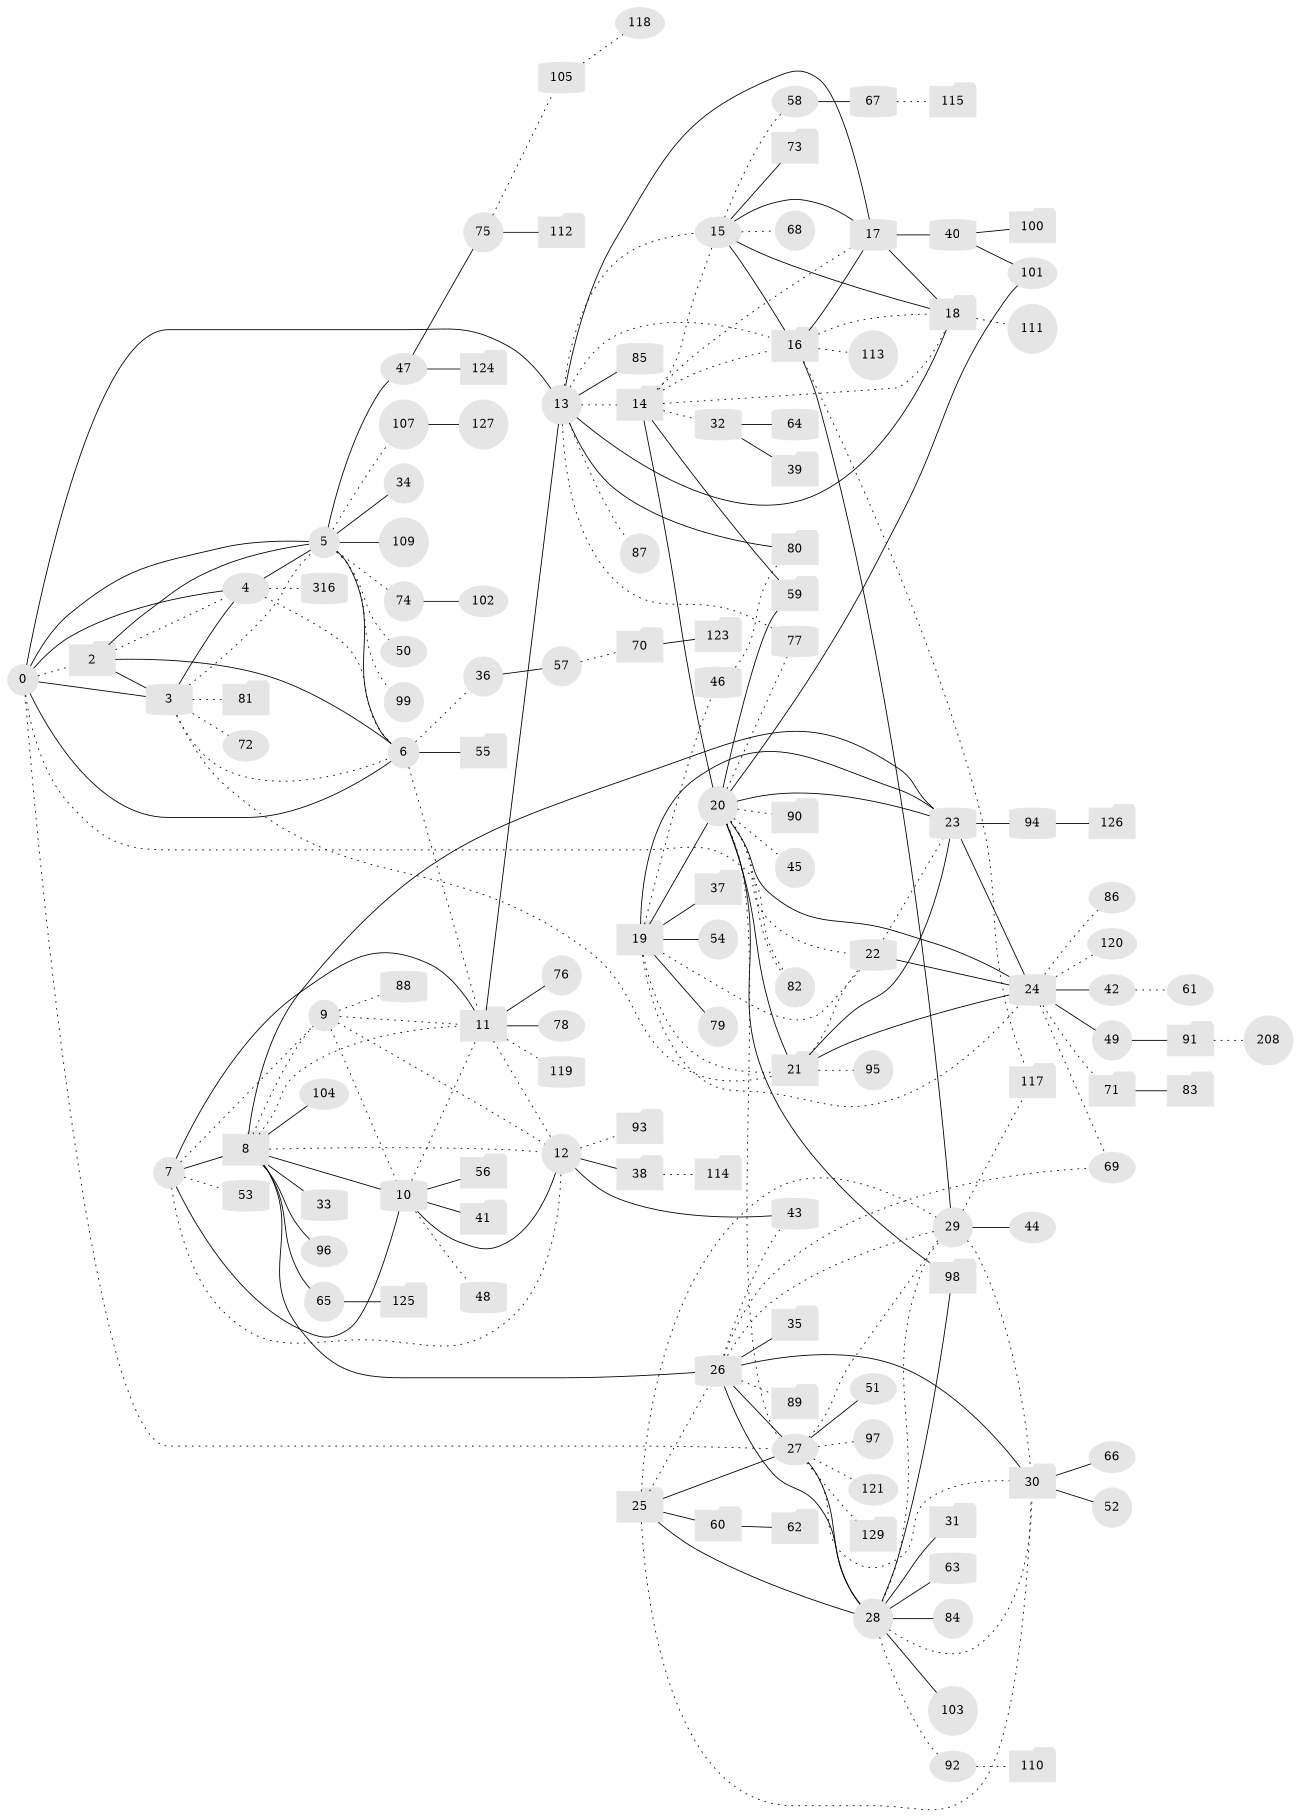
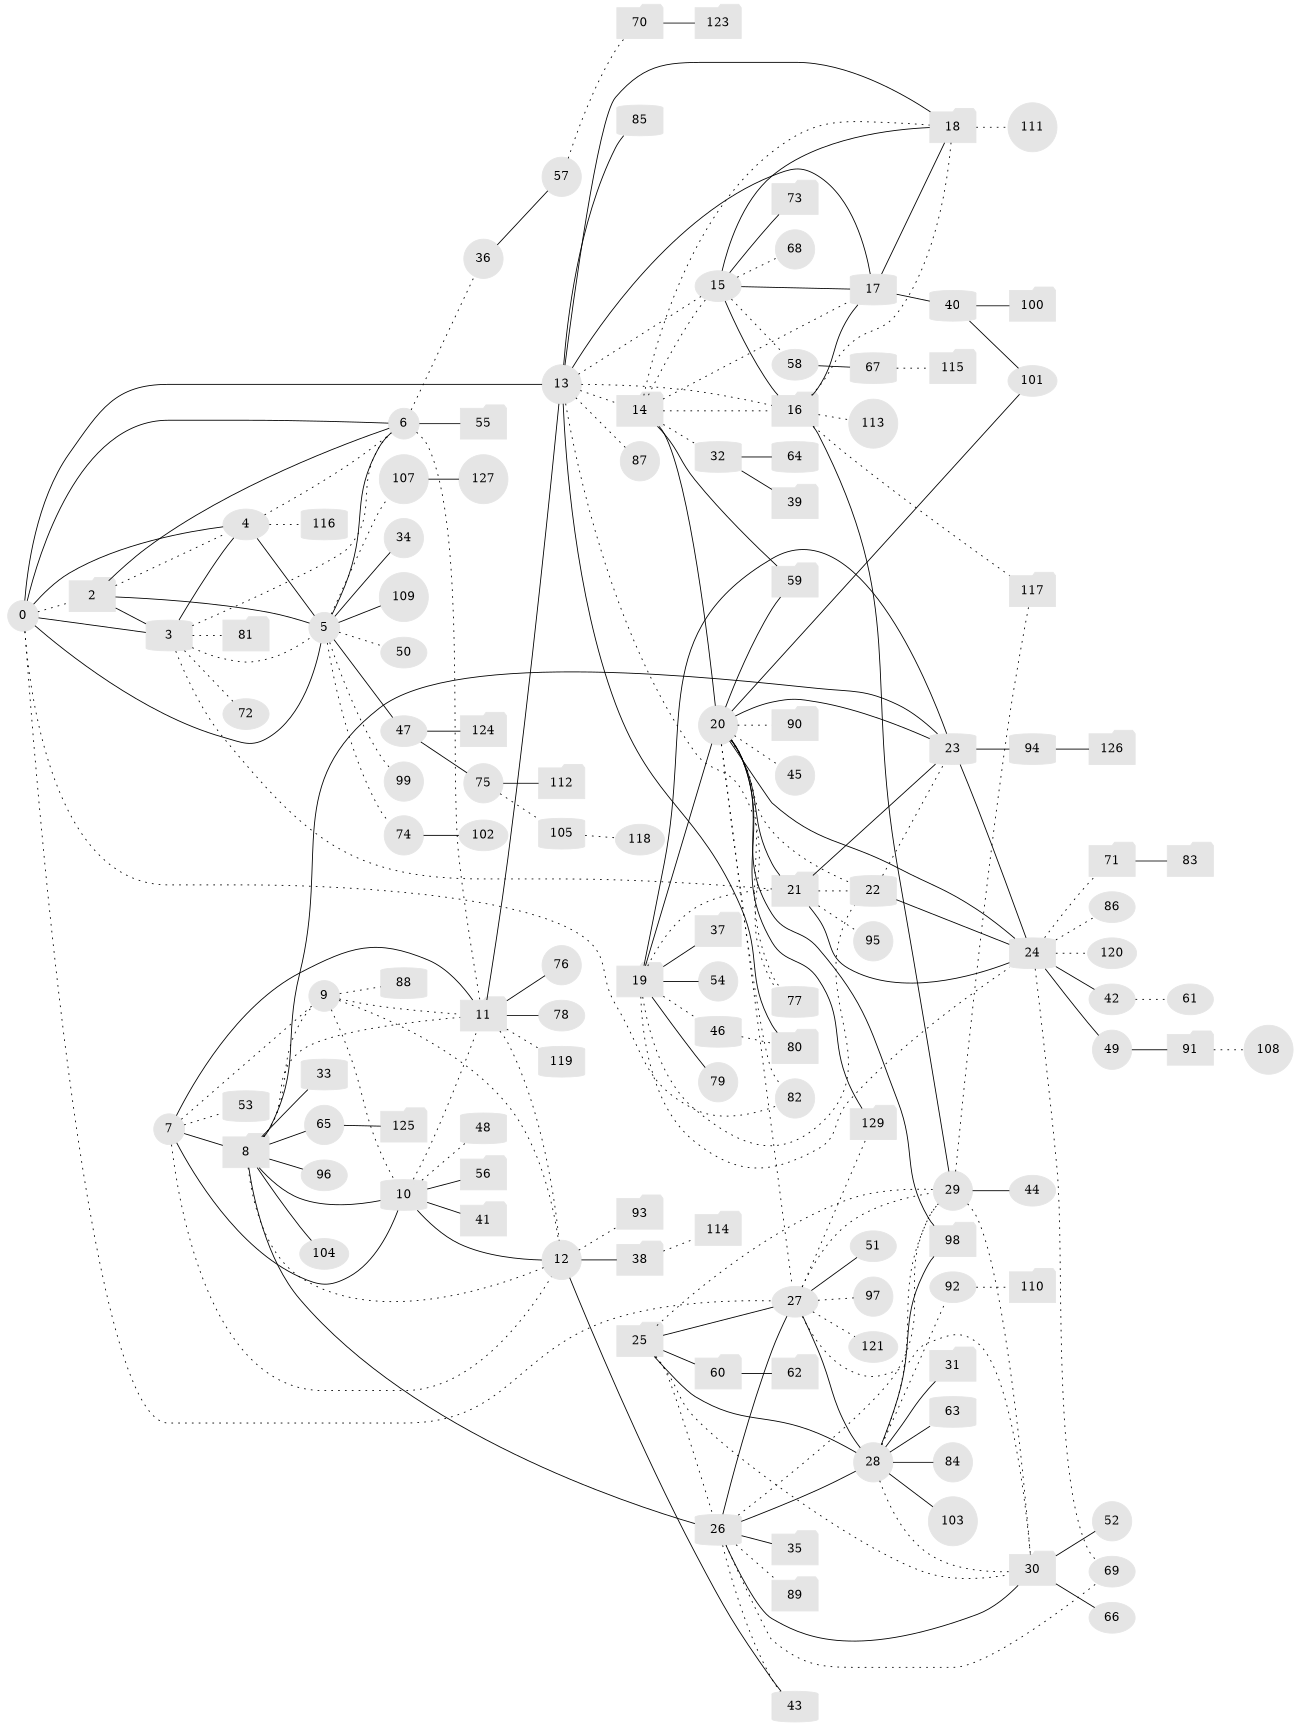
(324, 589) -> (324, 524)
none -> (769, 937)
(1269, 1040) -> (1269, 1050)
